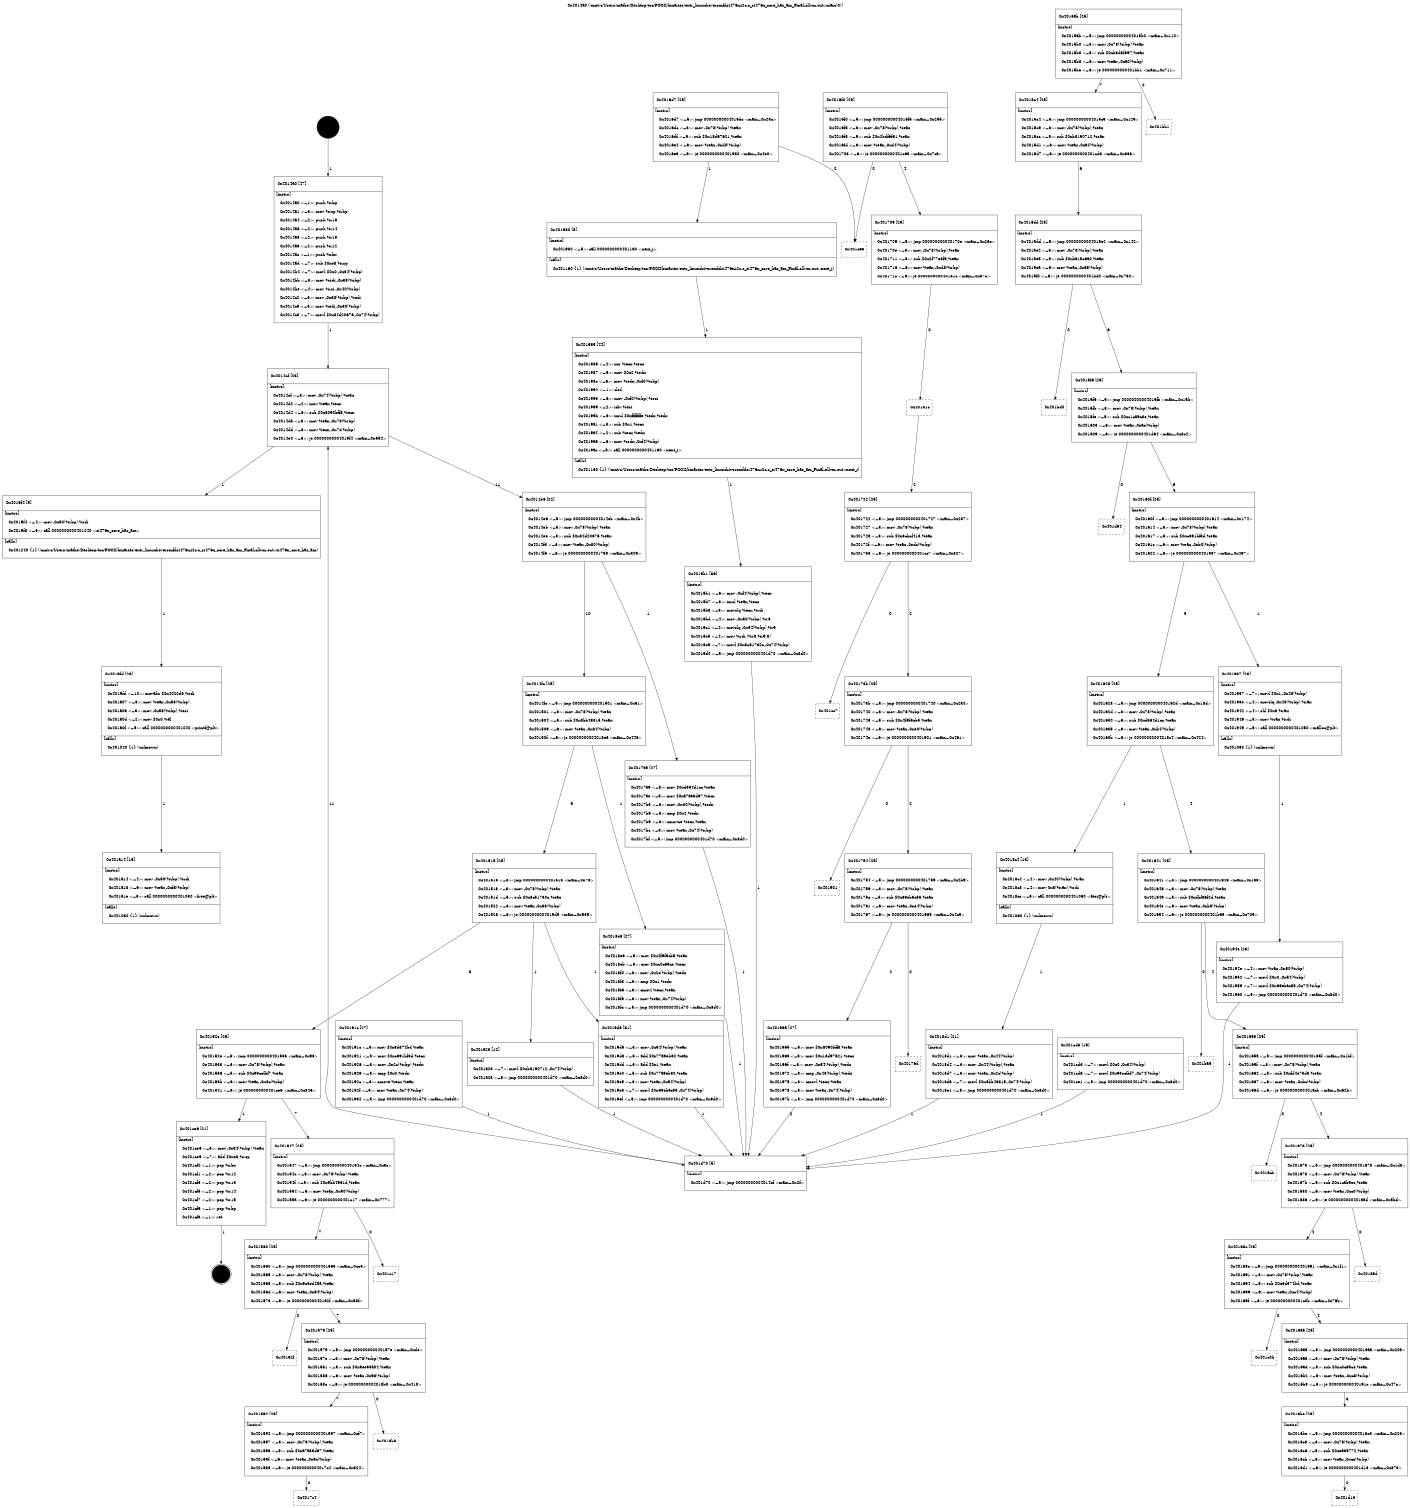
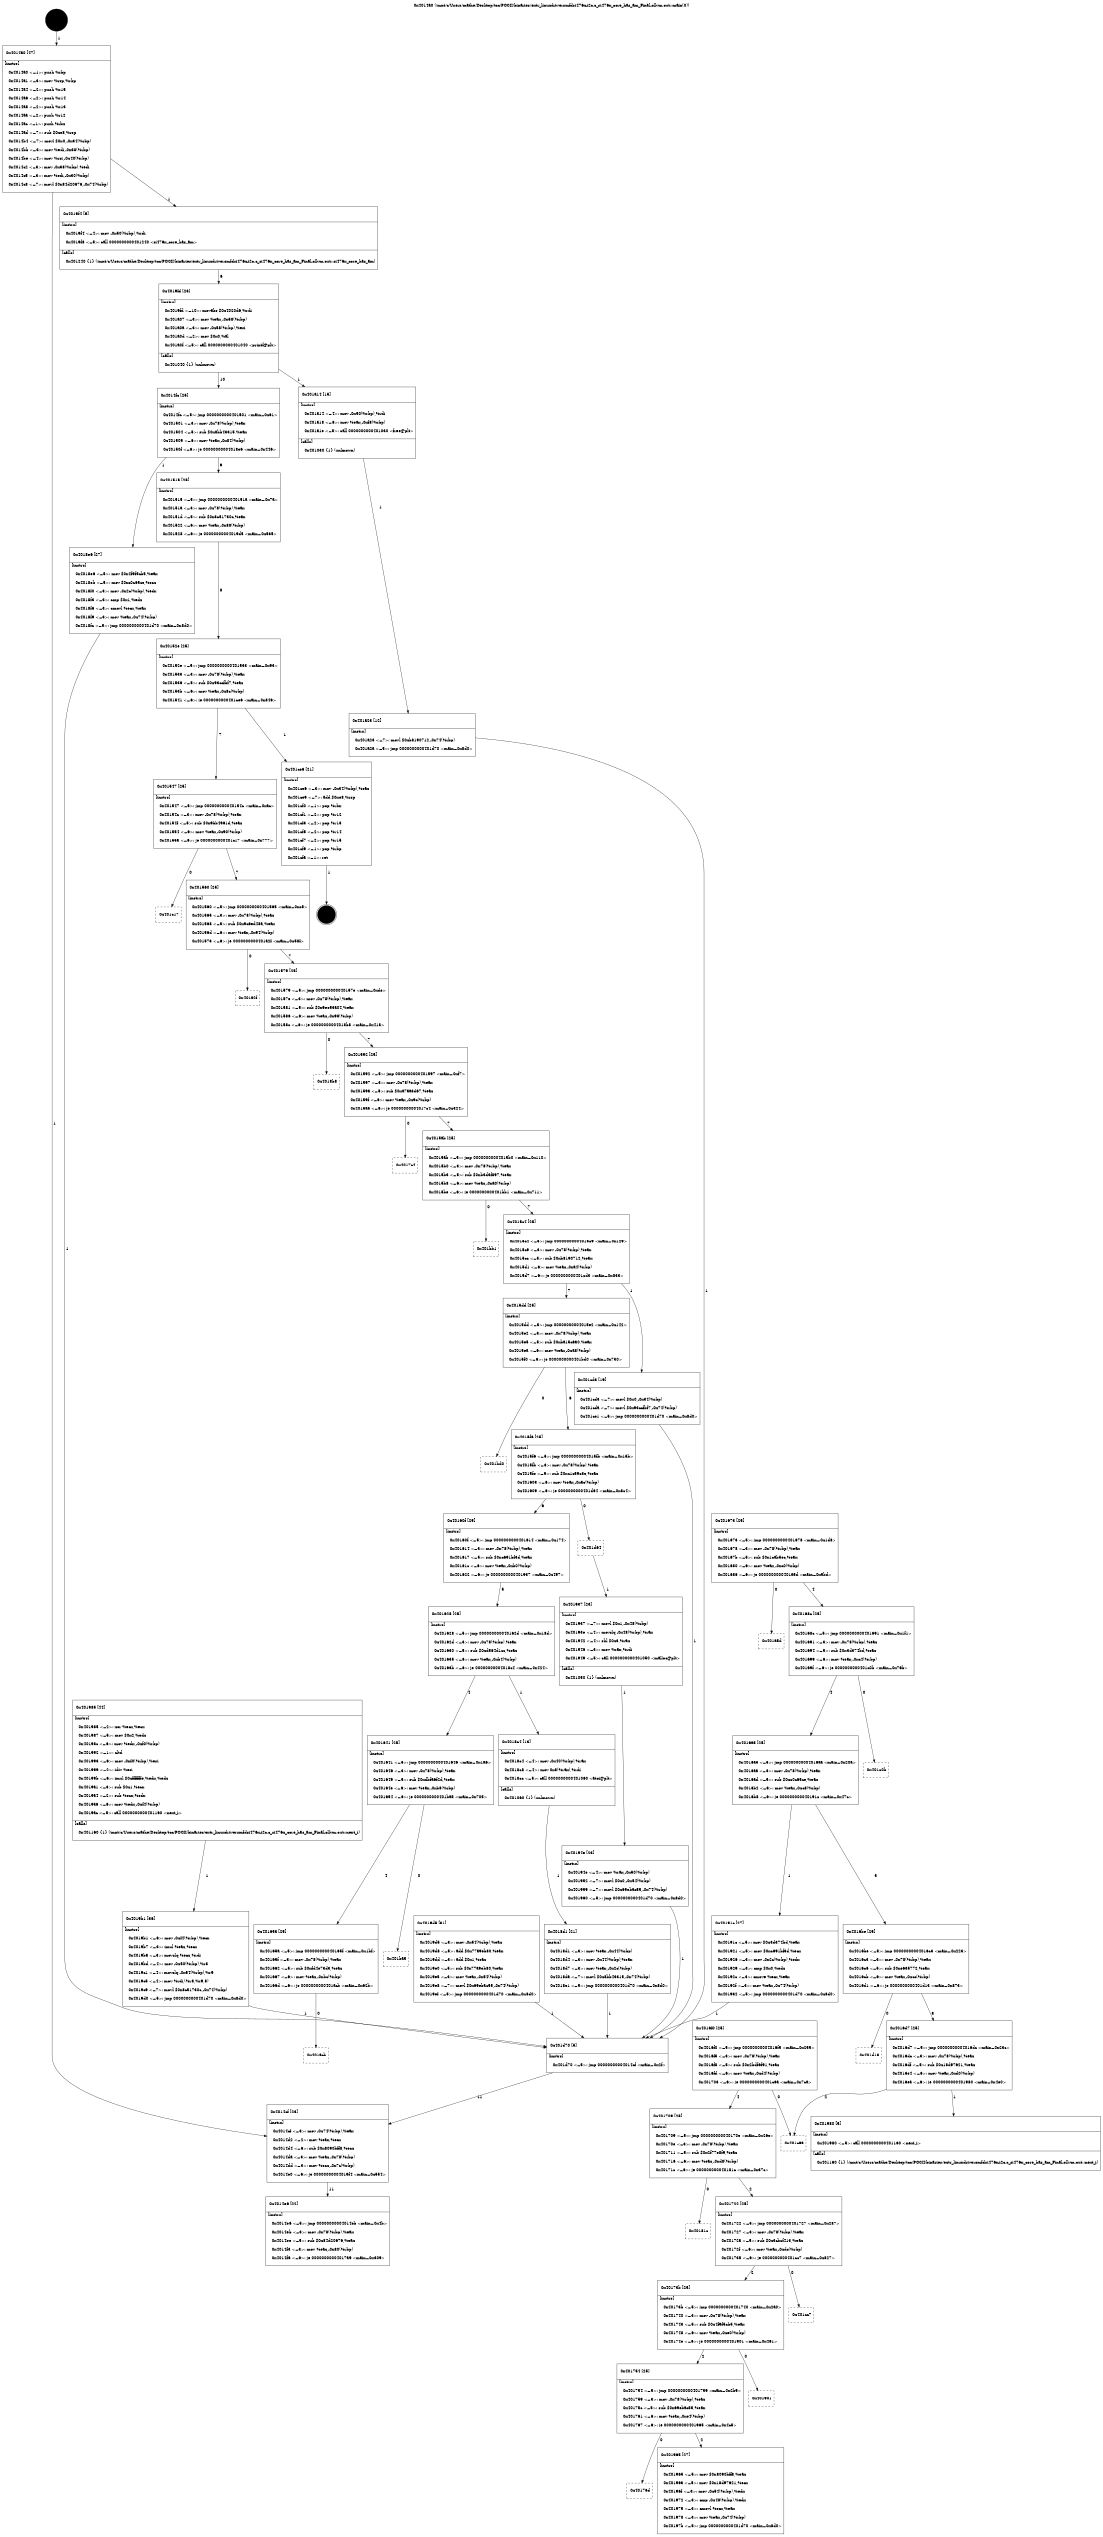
(1080, 169) -> (568, 1291)
(701, 306) -> none
(915, 452) -> (745, 2186)
(241, 470) -> (142, 182)
(1233, 613) -> (599, 1575)
(163, 614) -> (221, 277)
(584, 617) -> (219, 379)
(688, 804) -> none
(566, 974) -> none
(532, 981) -> (386, 584)
(1319, 1117) -> none
none -> (445, 1123)
(777, 1130) -> none
none -> (641, 1324)
none -> (786, 1859)
none -> (927, 2006)
